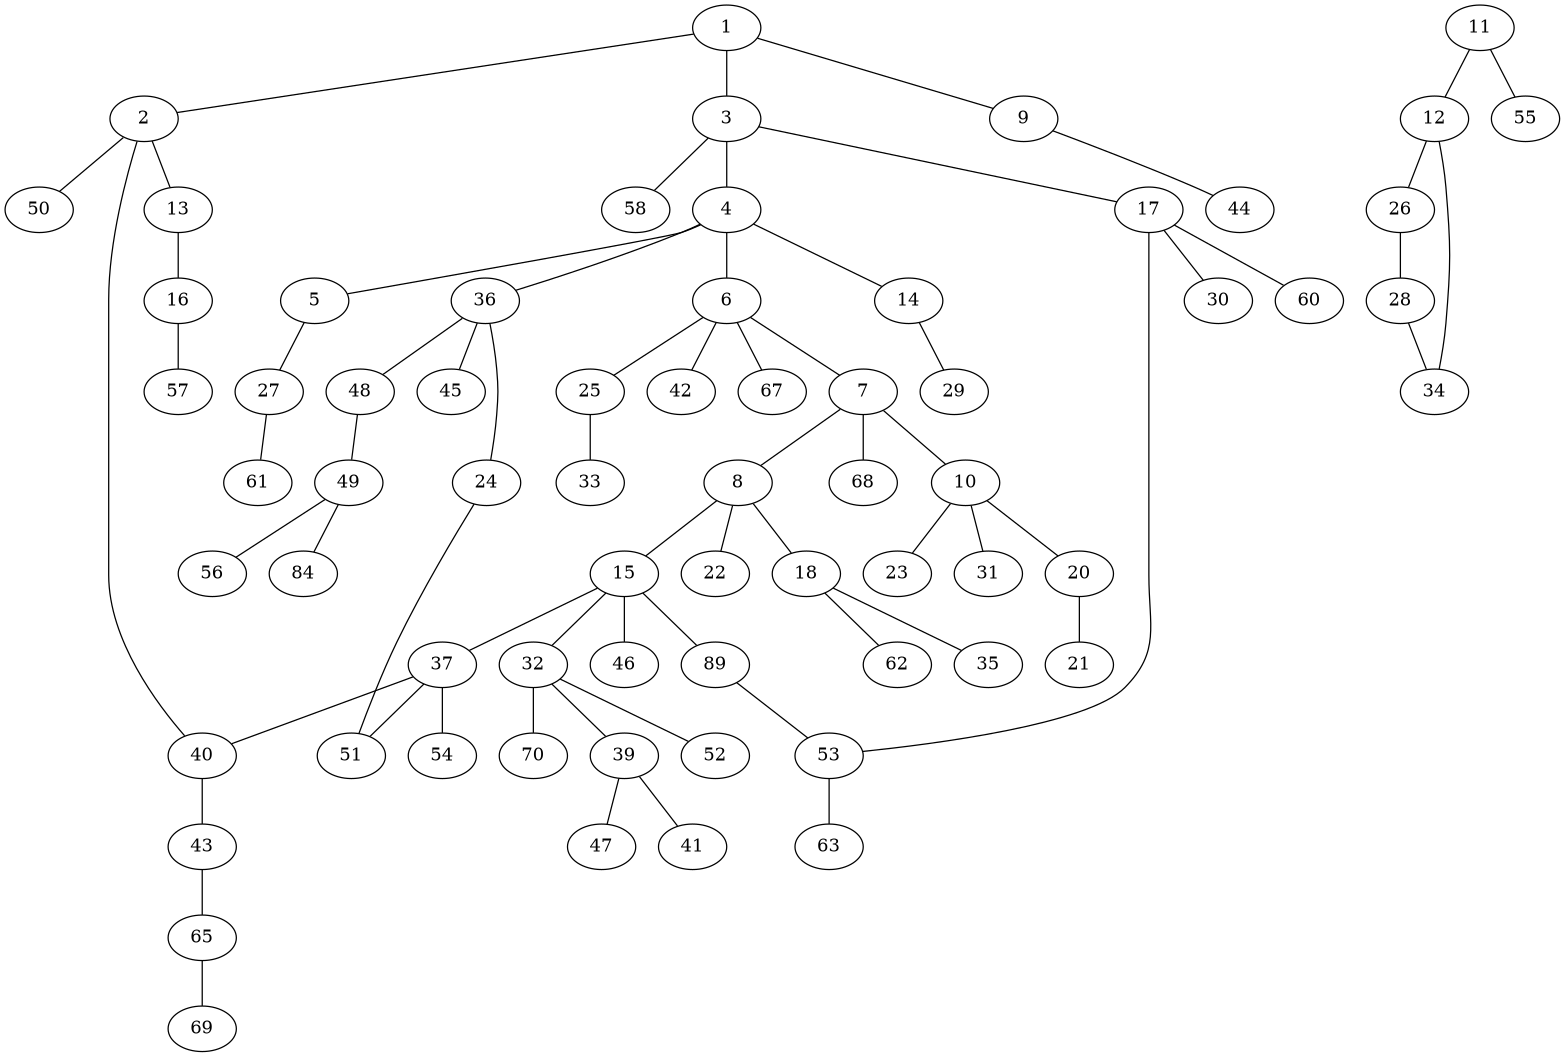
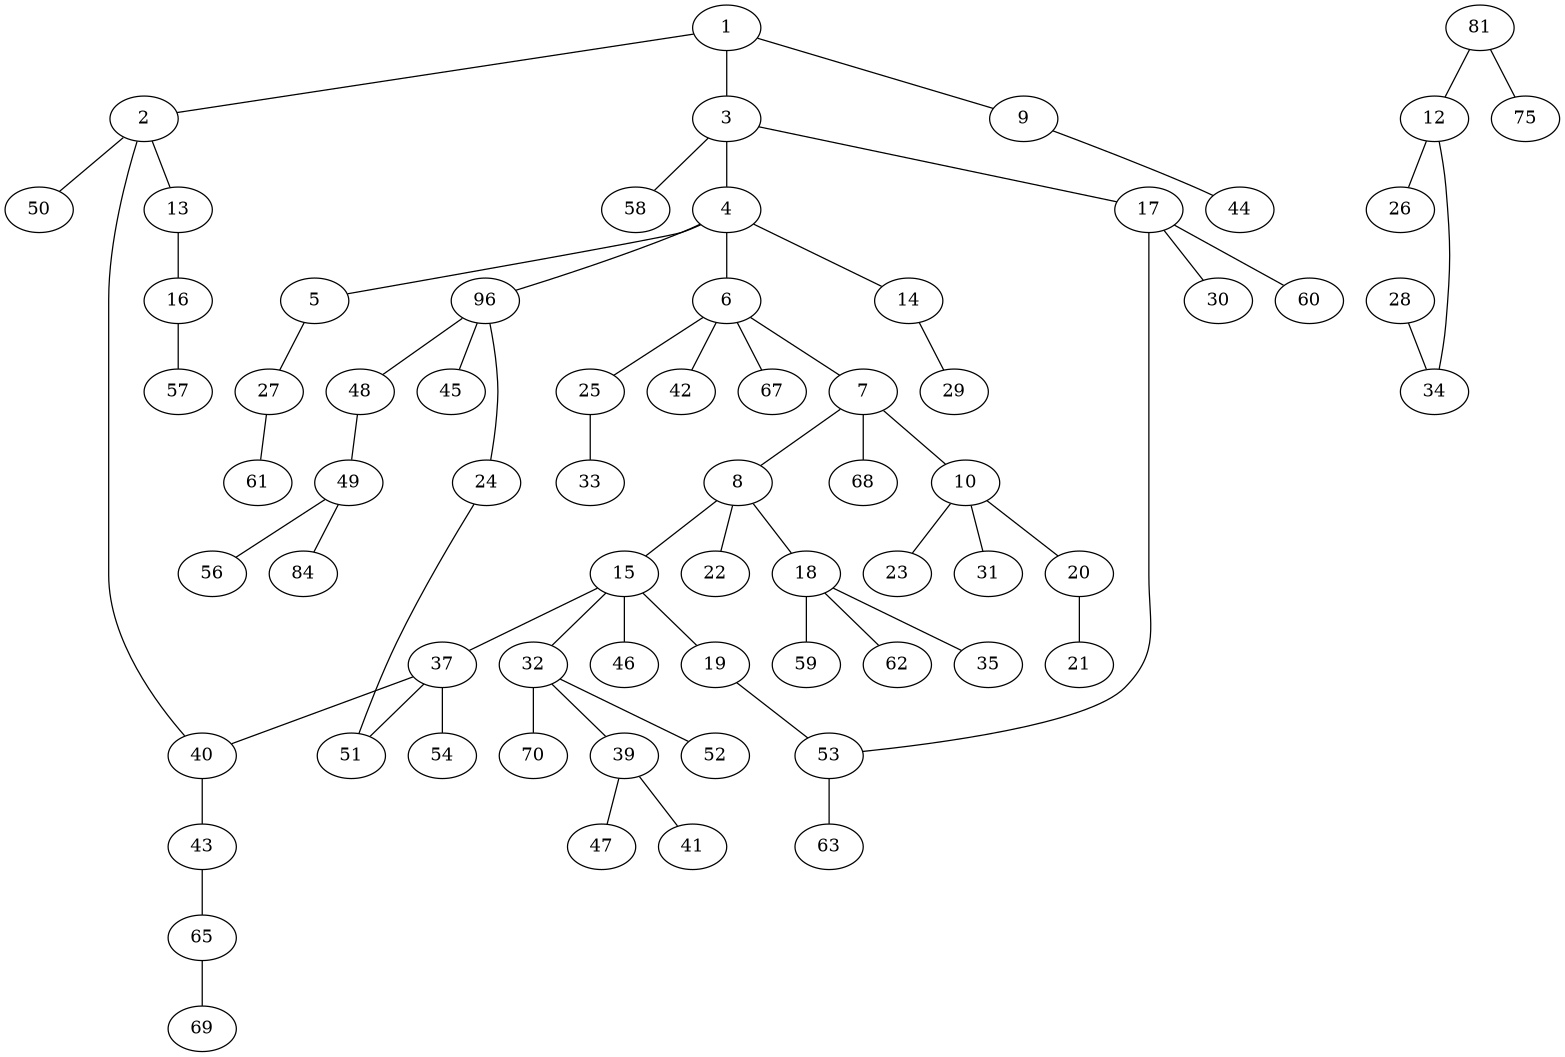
(1480, 28) -> (1480, 28)
(1526, 119) -> (1526, 119)
(1400, 255) -> none
(485, 301) -> (485, 301)
(715, 665) -> (715, 665)
none -> (806, 665)
